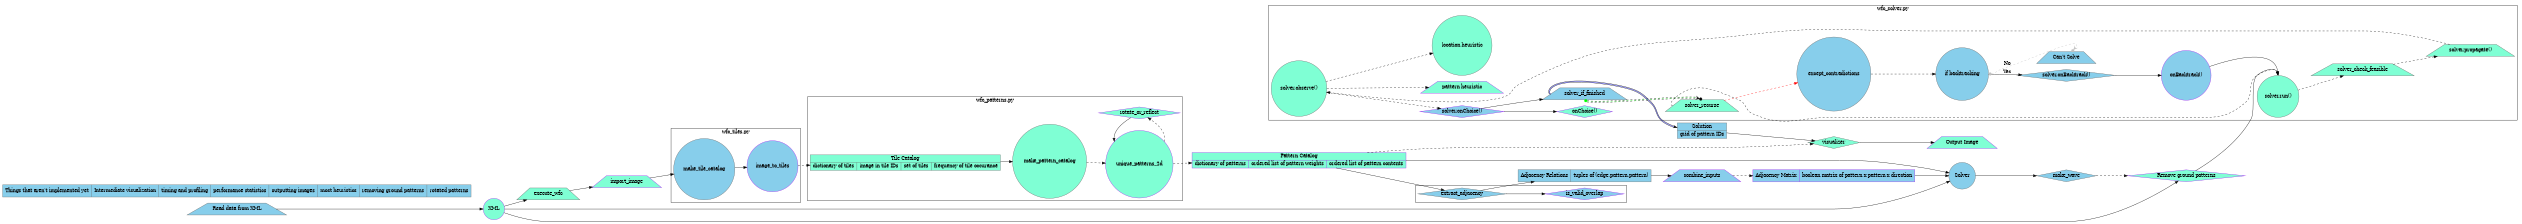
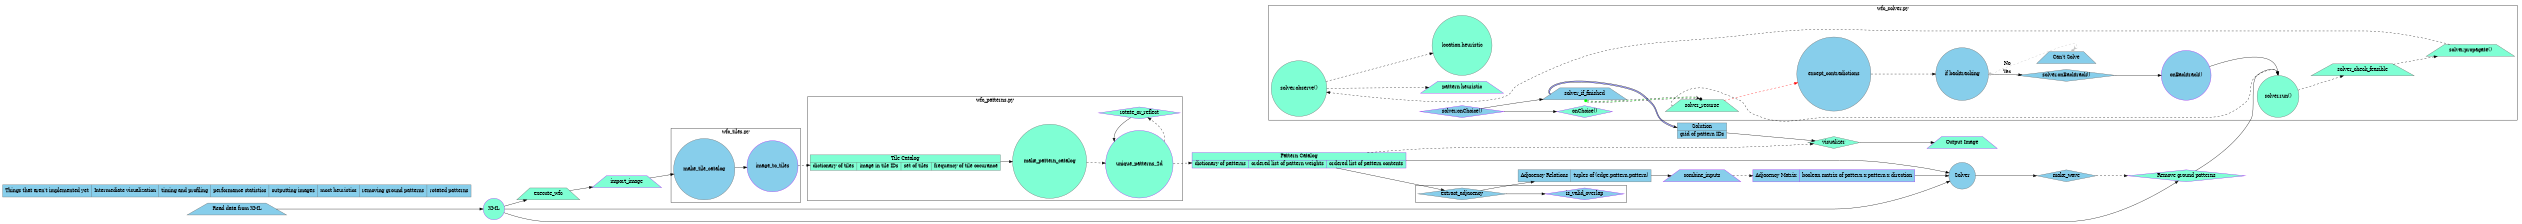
(1382, 100) -> none
